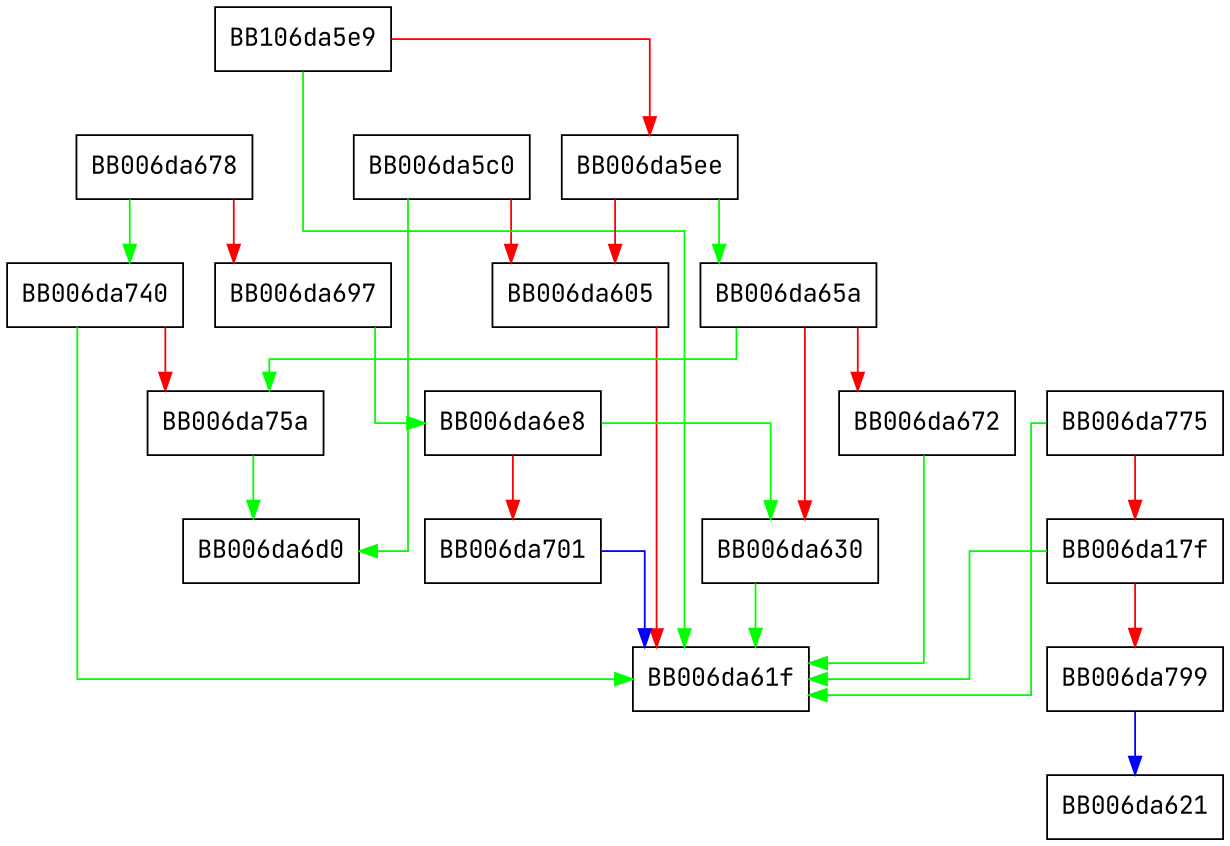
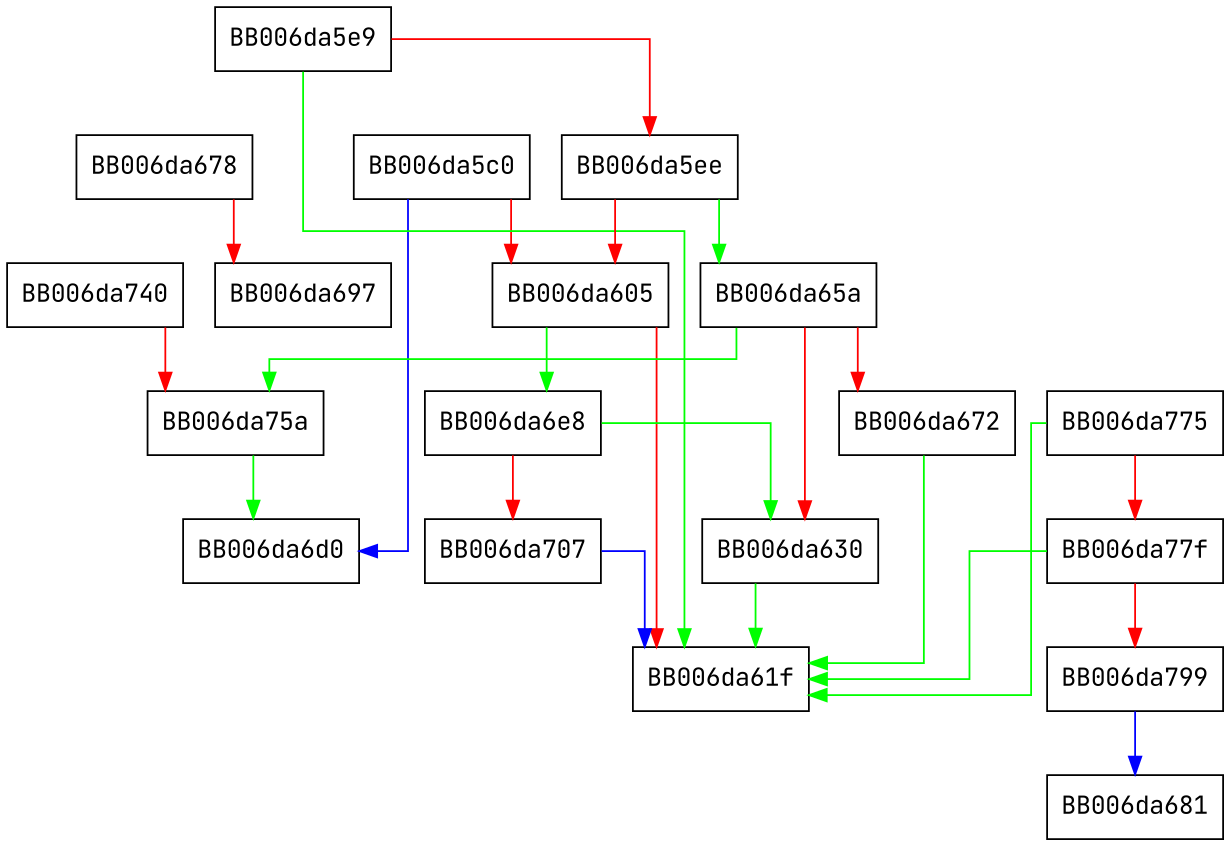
(303, 39) -> (303, 39)
(130, 222) -> none
(375, 391) -> (547, 348)
(408, 391) -> (408, 391)
(513, 551) -> (513, 551)
(1135, 551) -> (1135, 551)
(170, 679) -> none
(1135, 807) -> (1135, 807)
